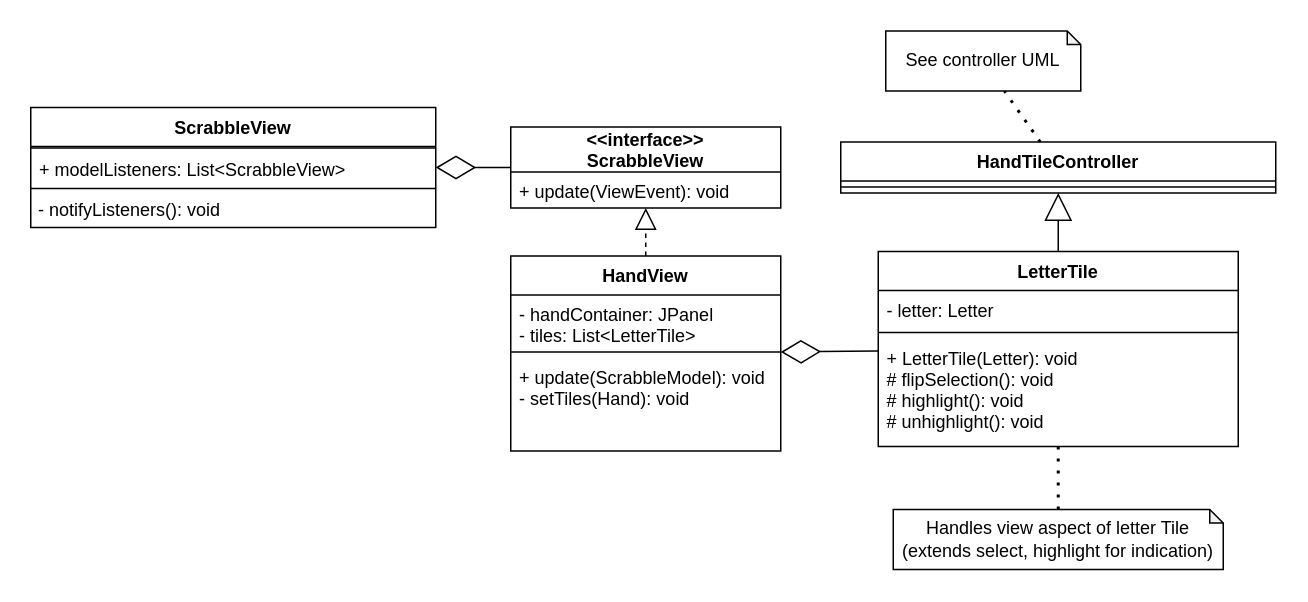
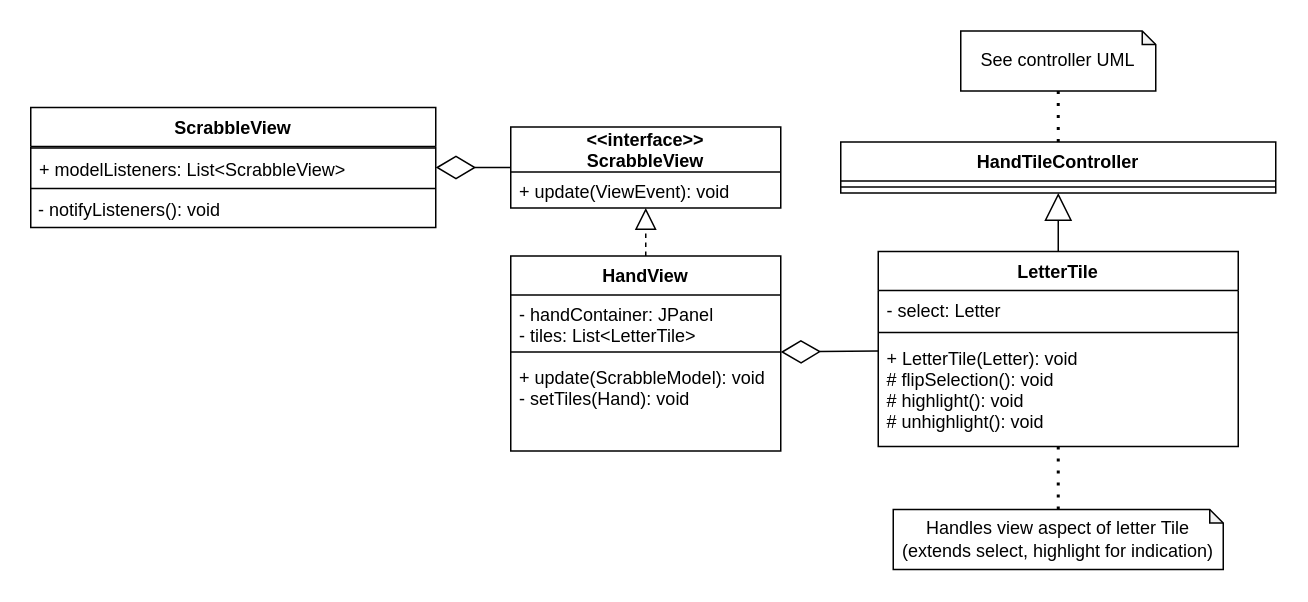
(983, 61) -> (1058, 61)
(958, 311) -> (958, 311)
